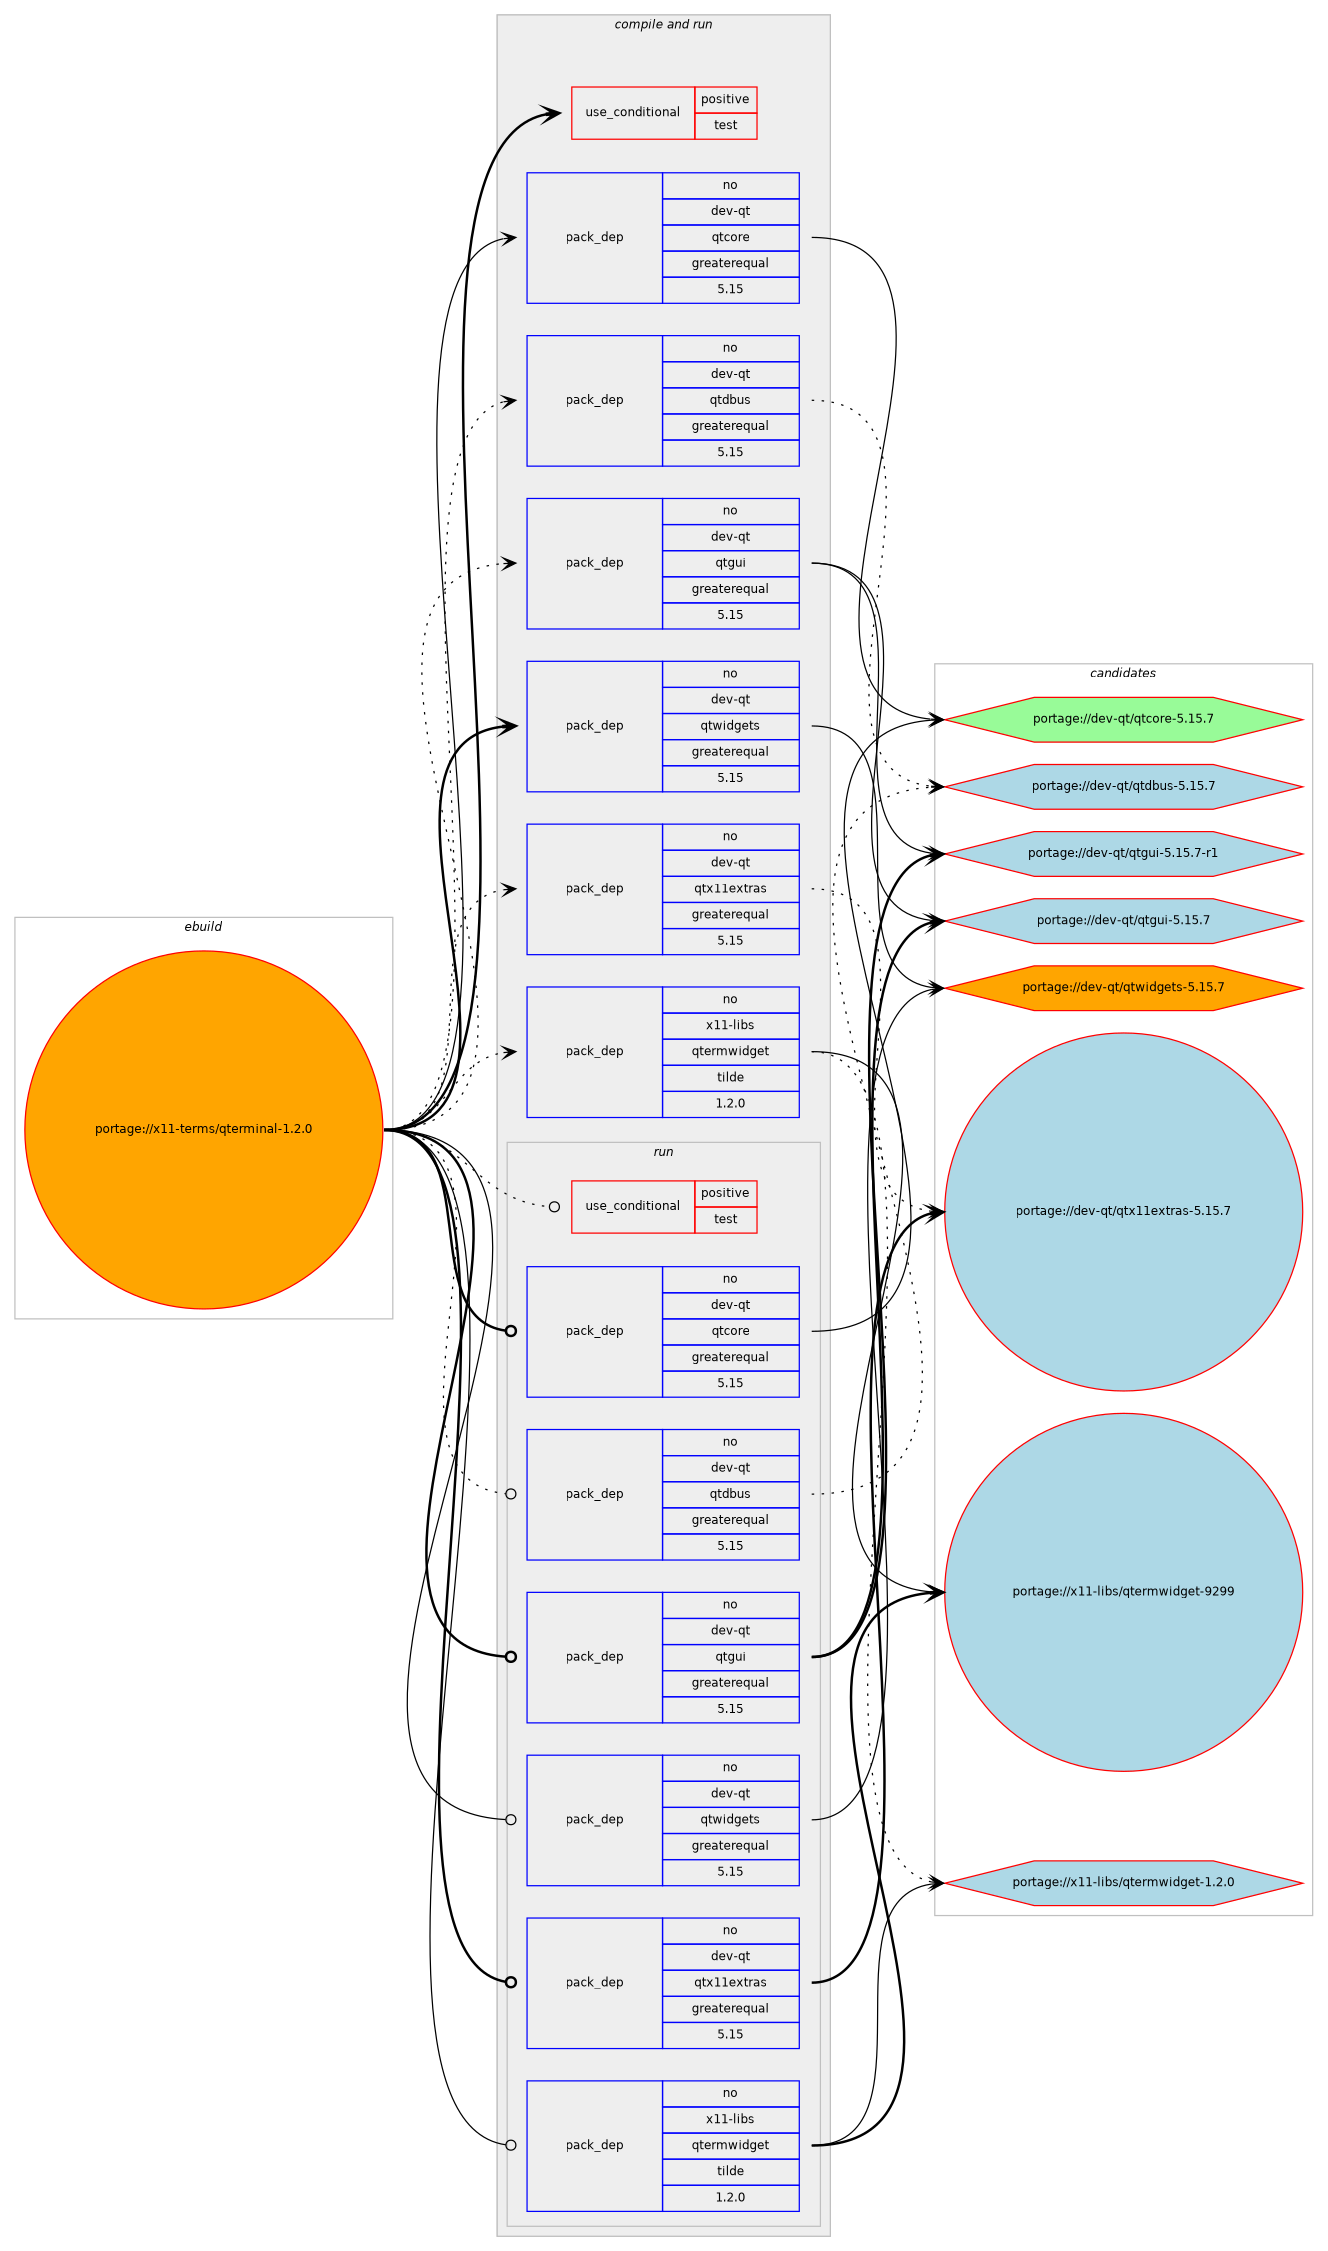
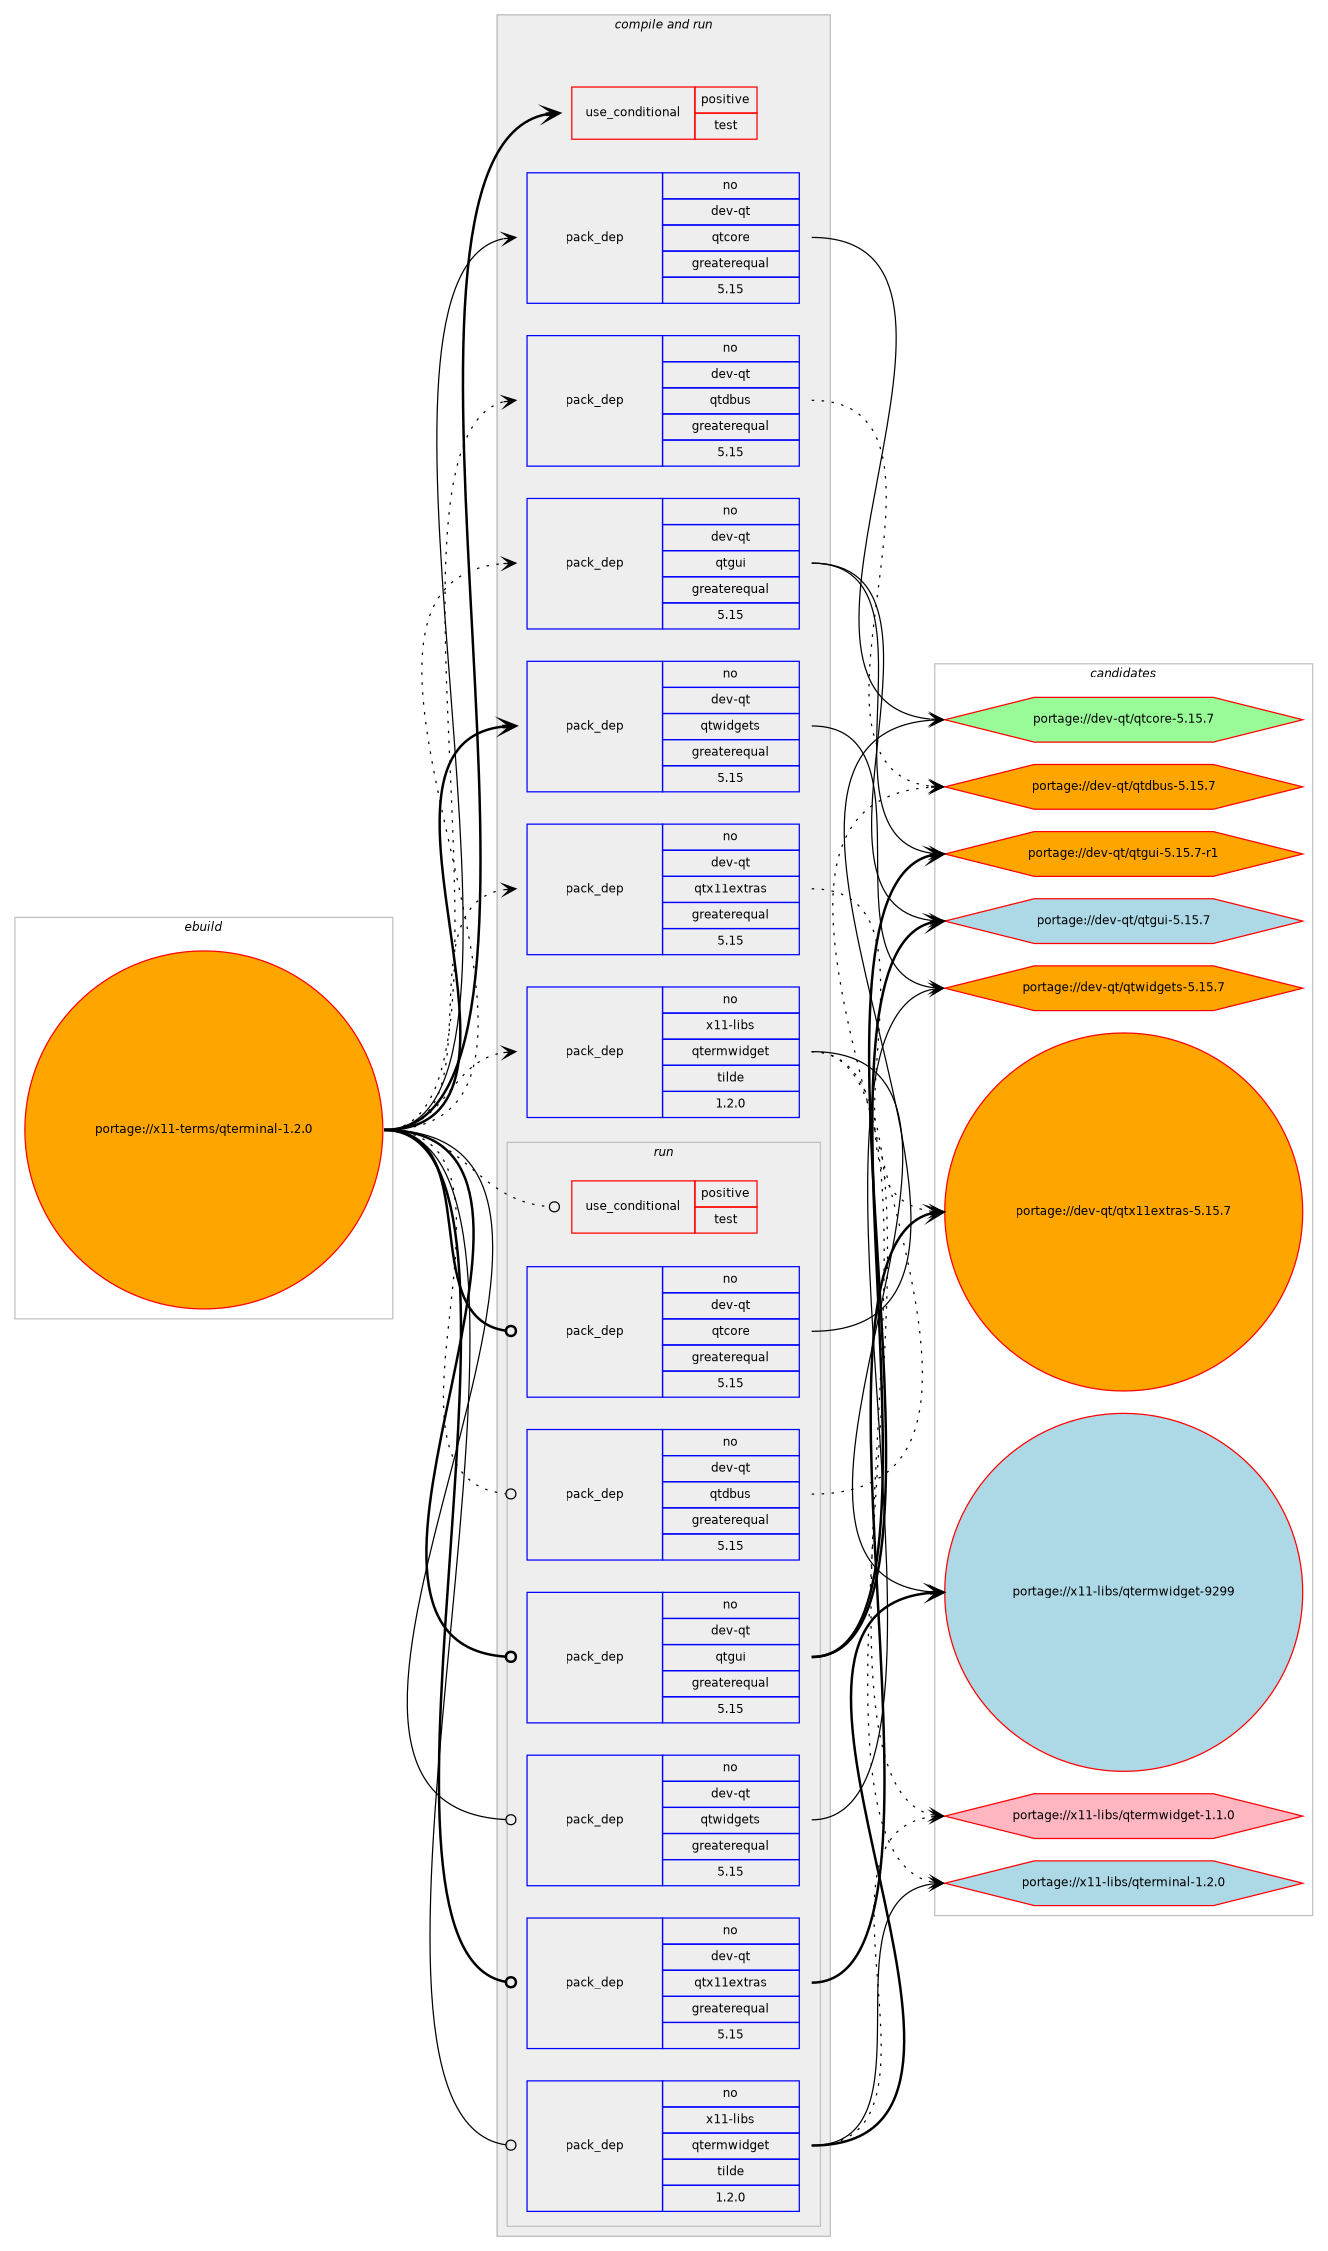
(1124, 787) -> (1124, 787)
(1124, 854) -> (1124, 854)
(1124, 1212) -> (1124, 1212)
none -> (1124, 1816)
(1124, 1883) -> (1124, 1883)
